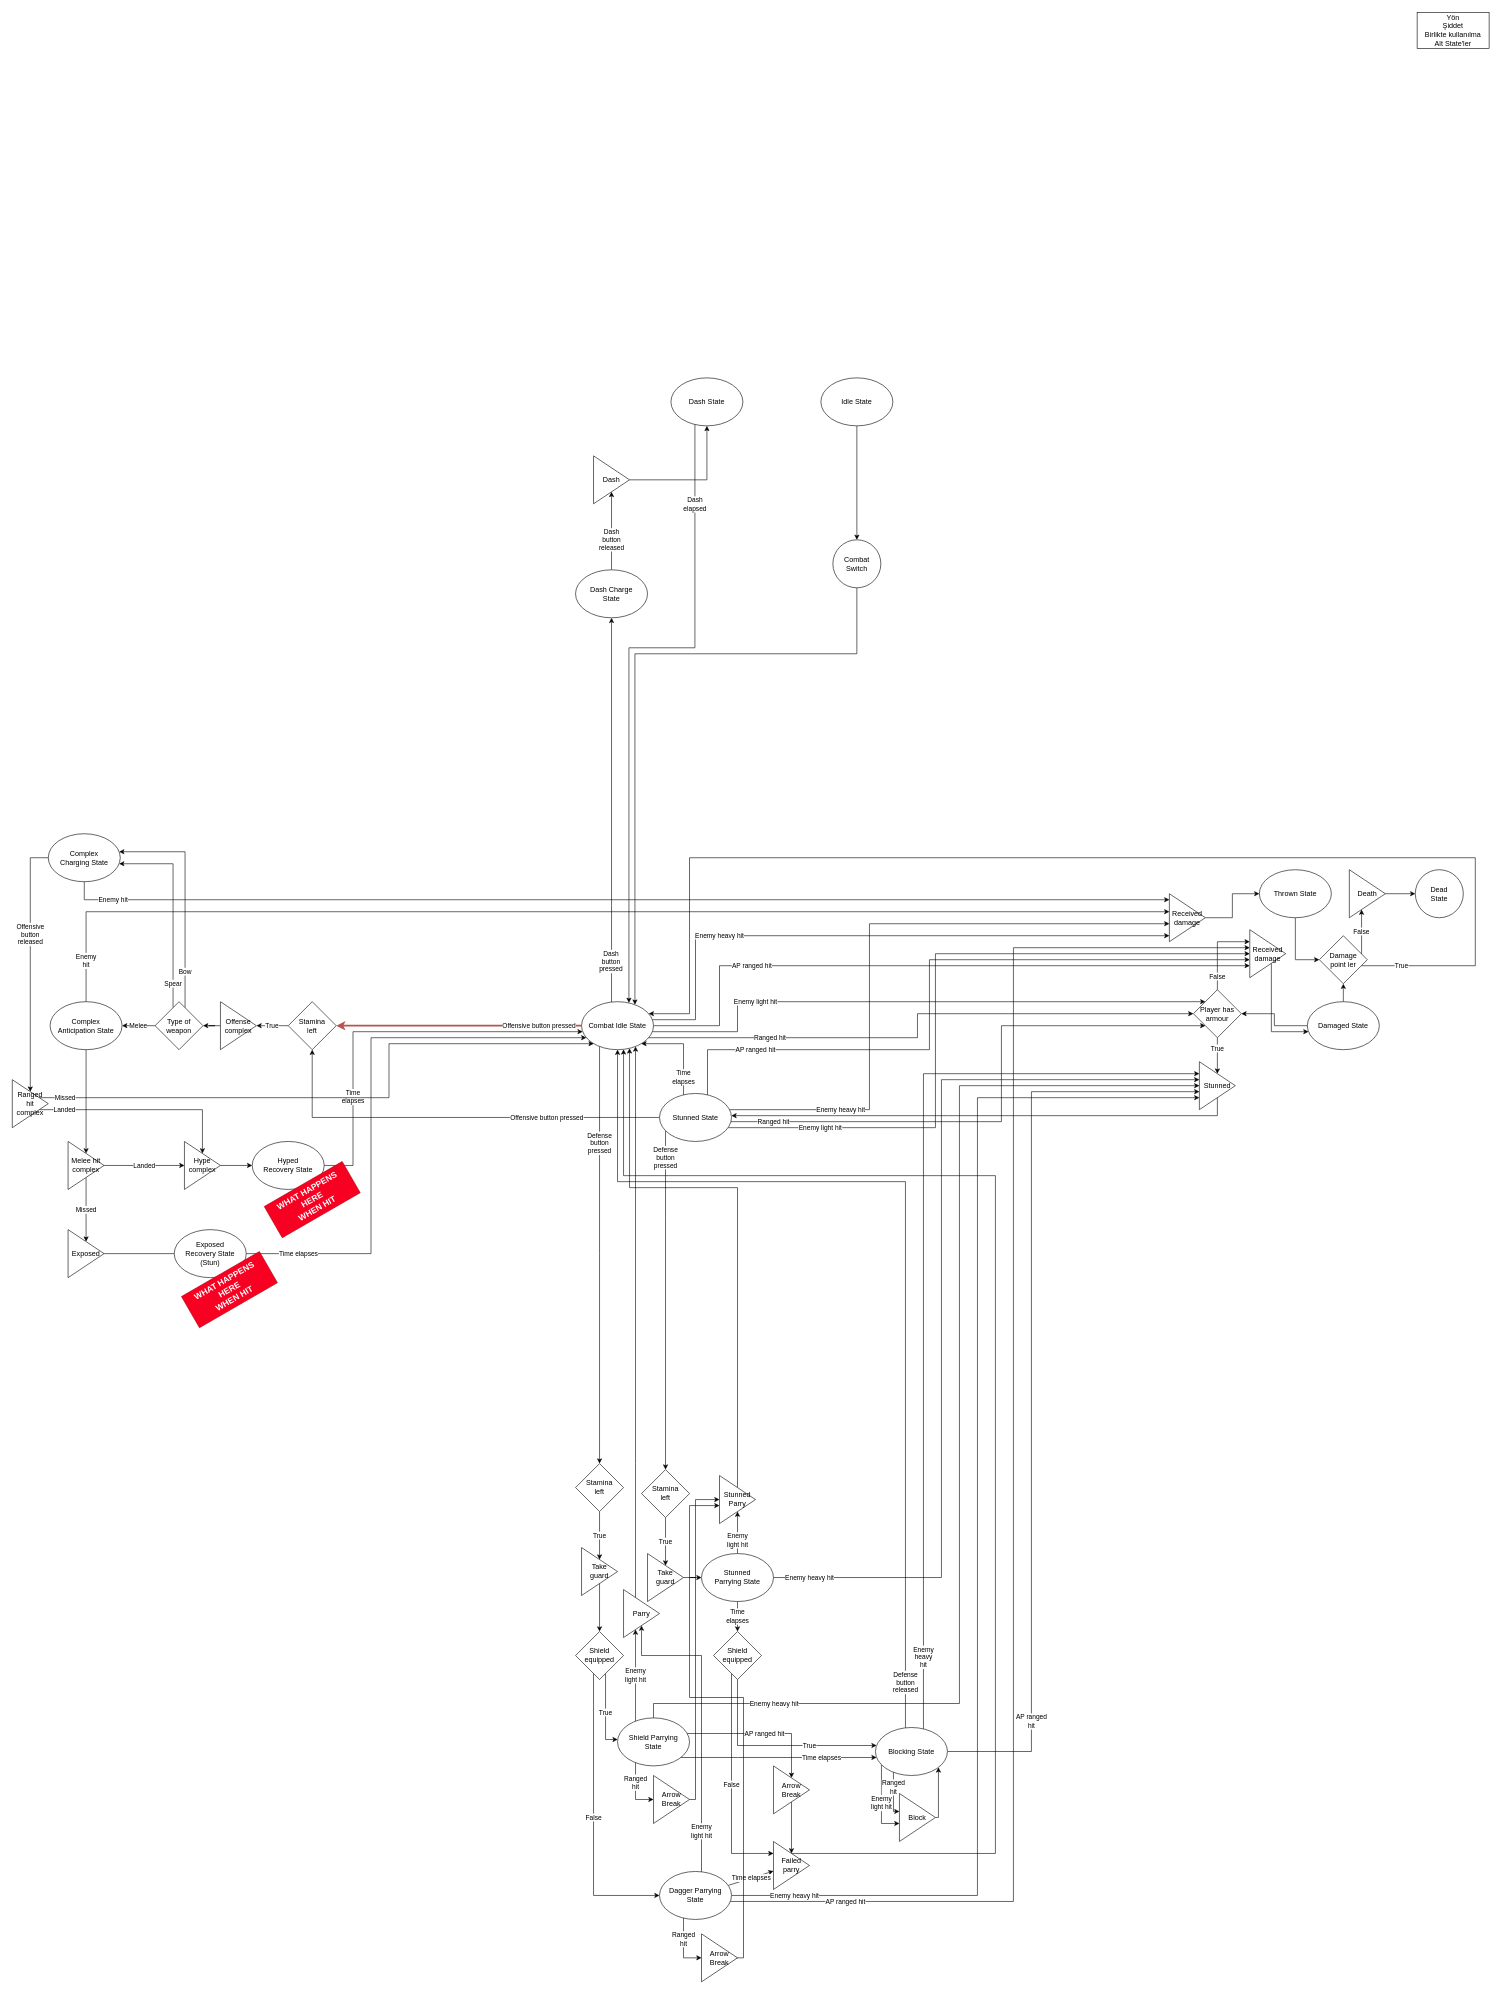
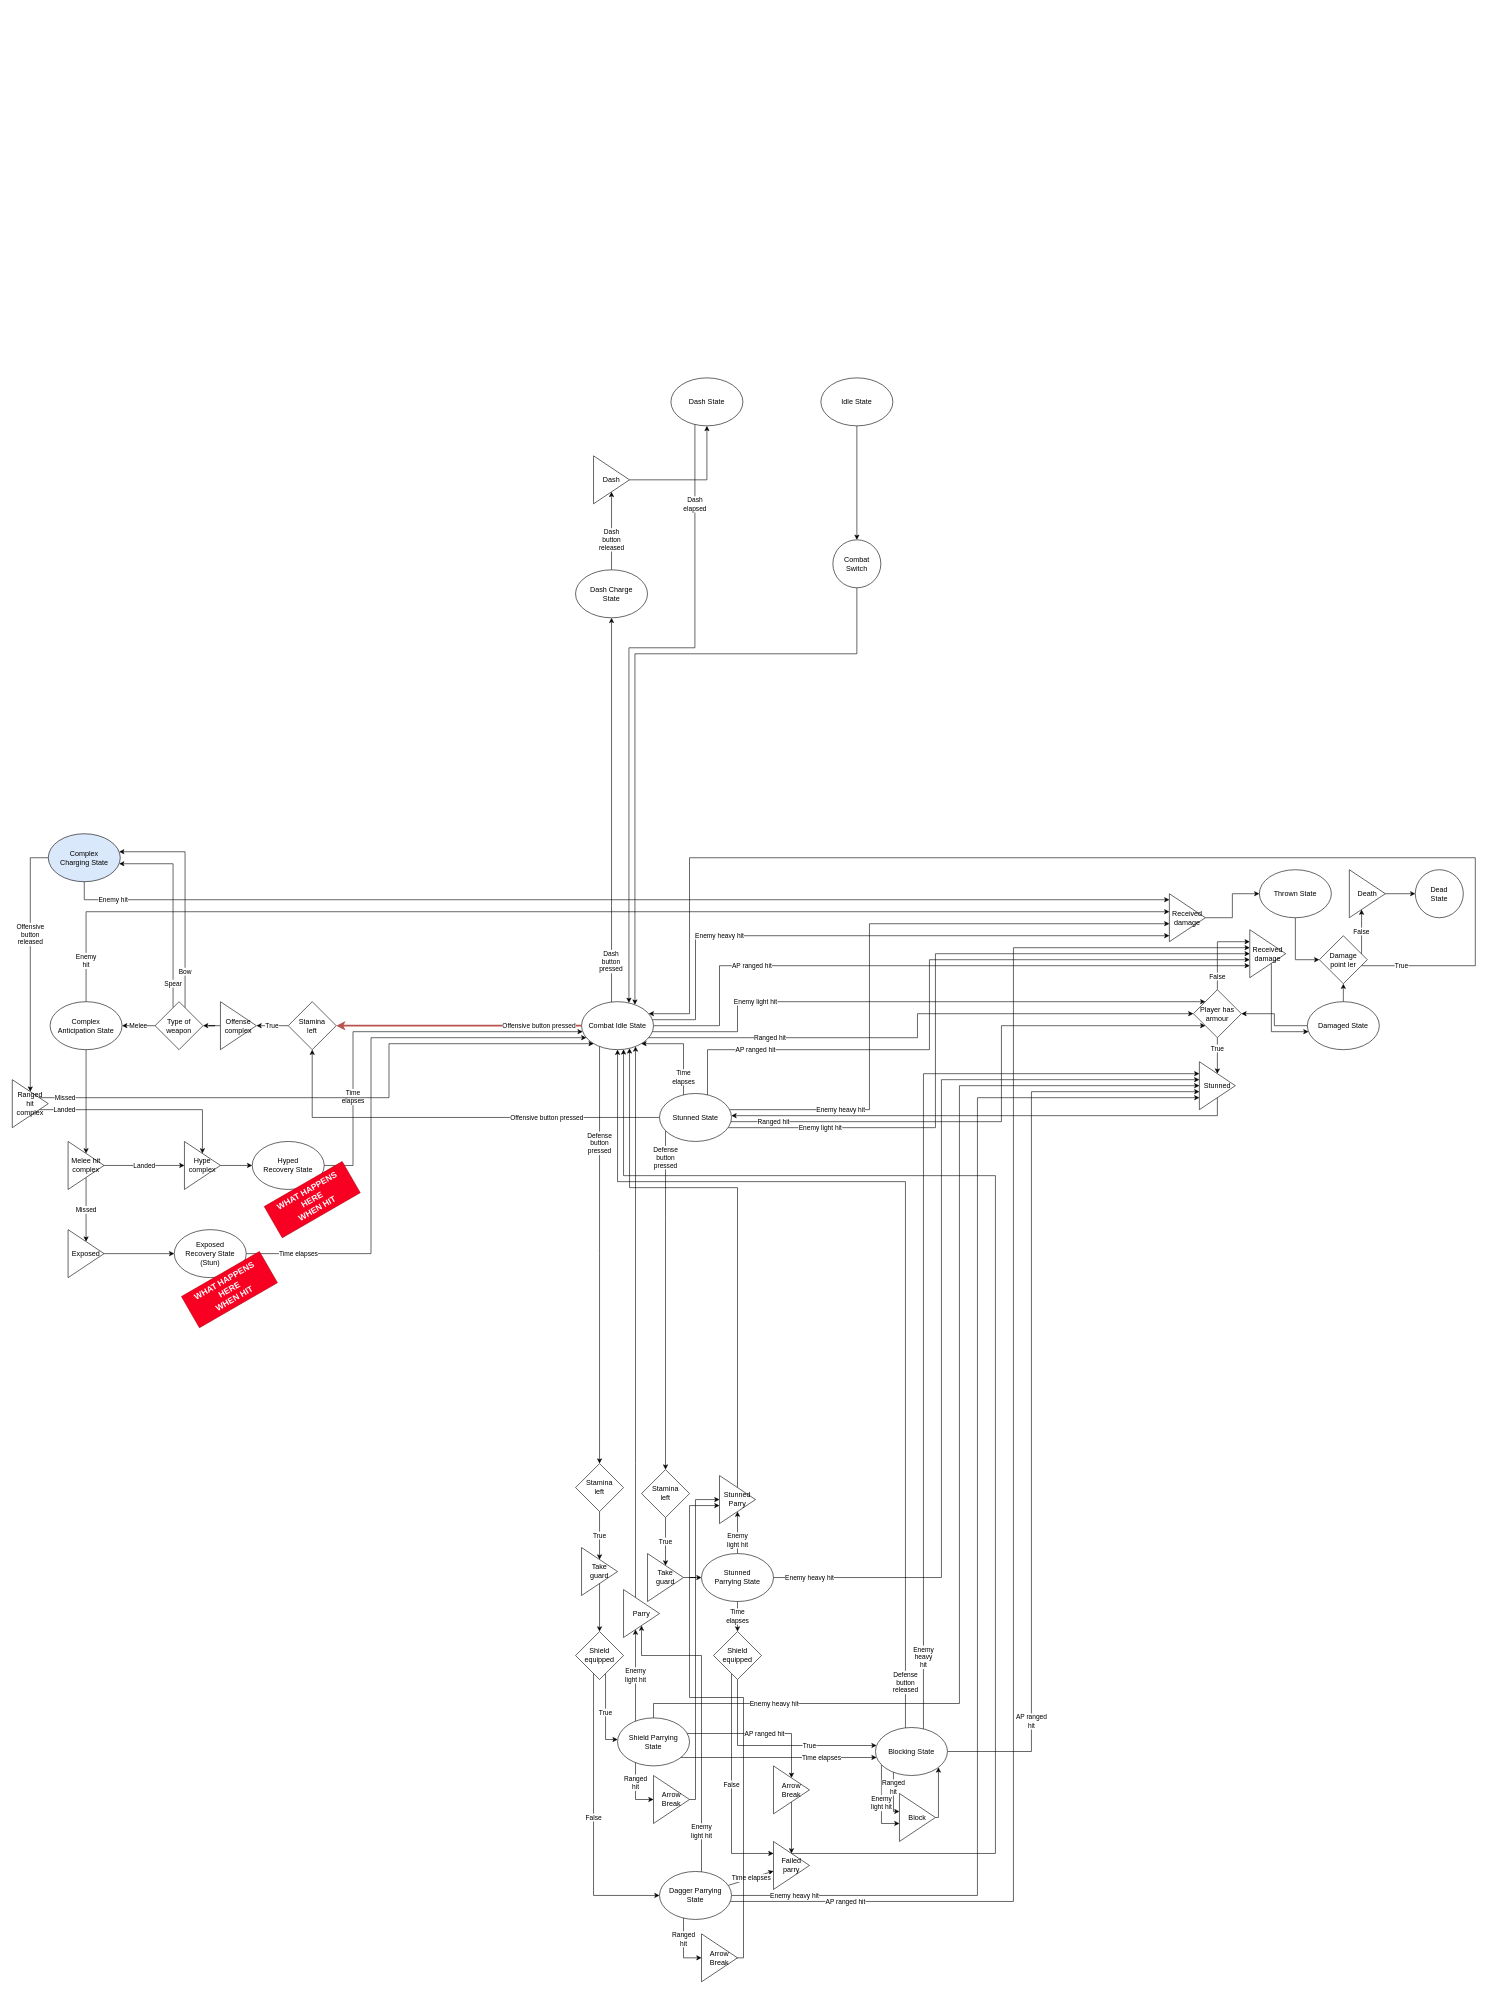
(1454, 30) -> none
(84, 858) -> (84, 858)
(170, 1254) -> (168, 1254)
